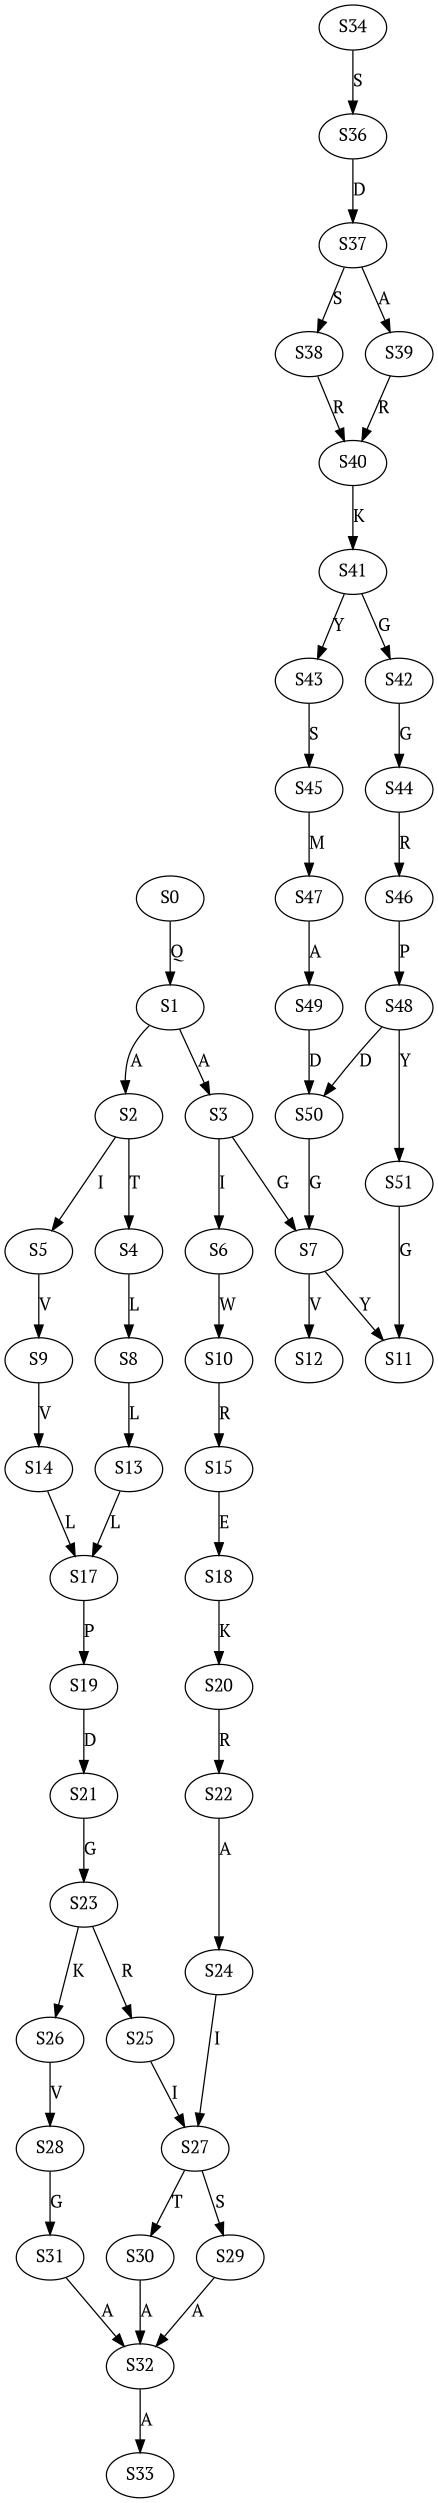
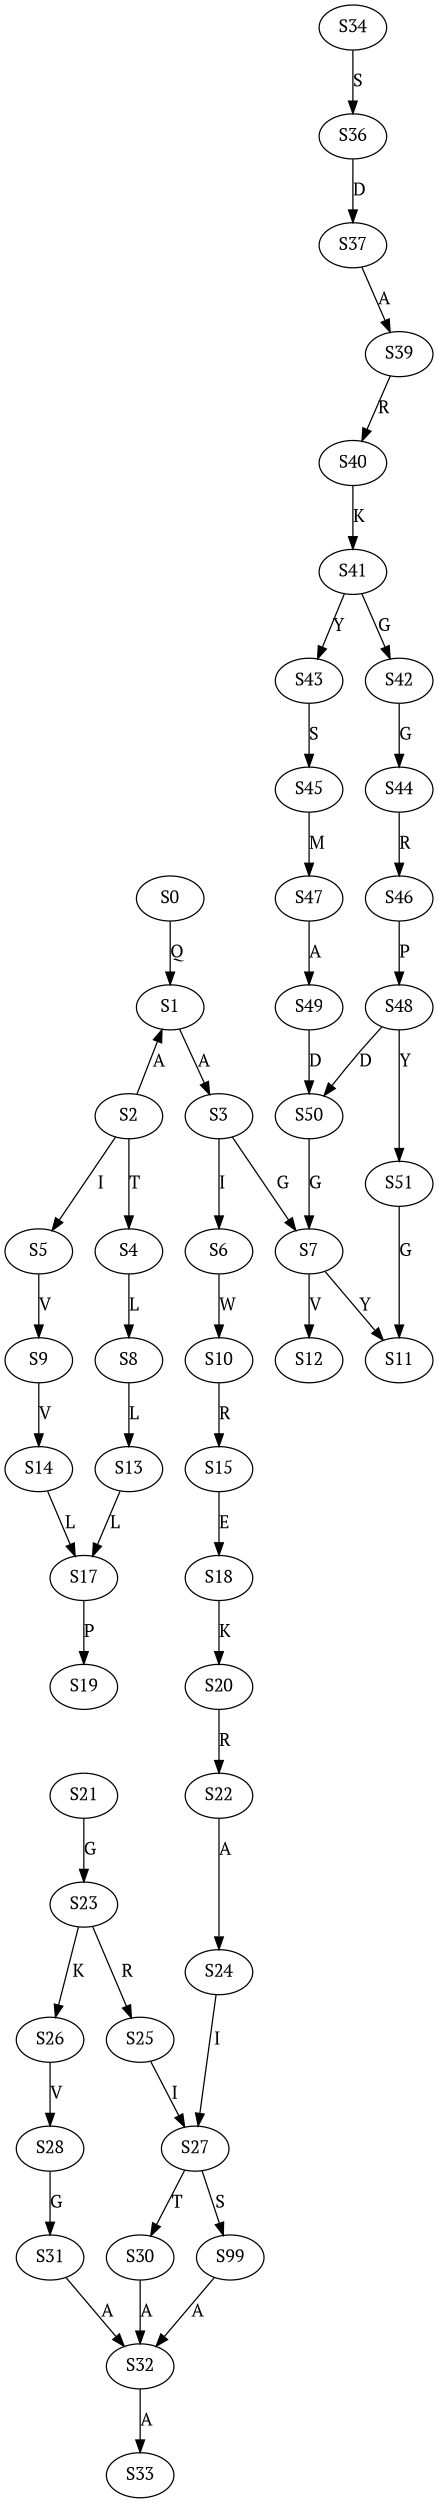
(309, 354) -> none
(131, 1050) -> (147, 1068)
(84, 1735) -> none
(230, 2258) -> (230, 2258)
